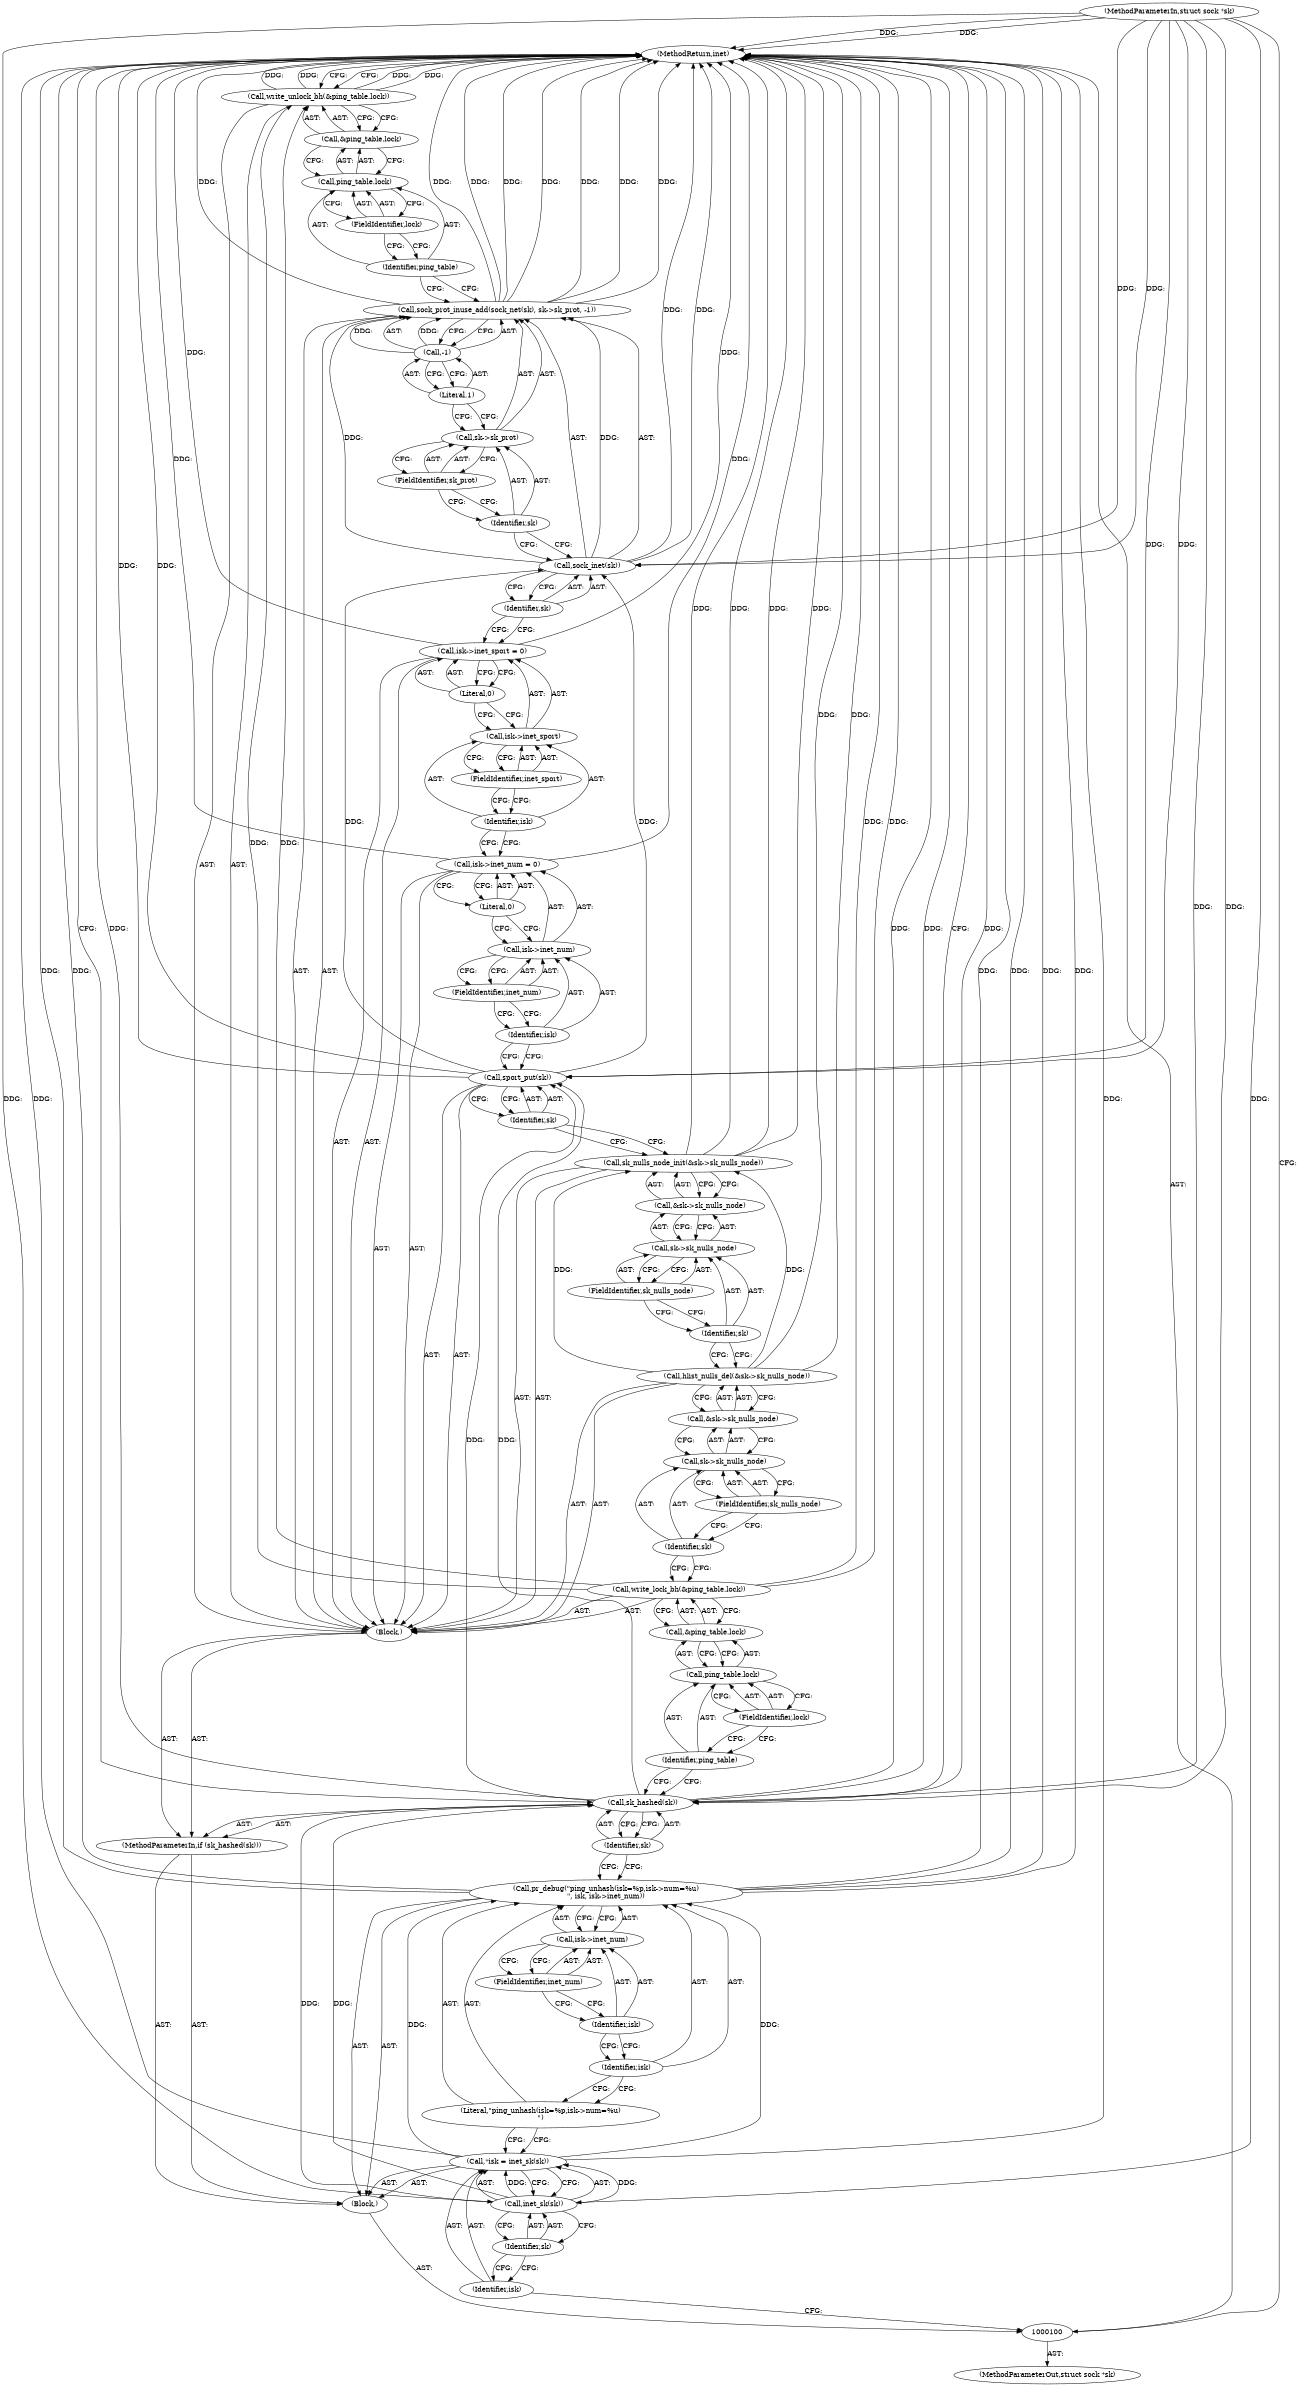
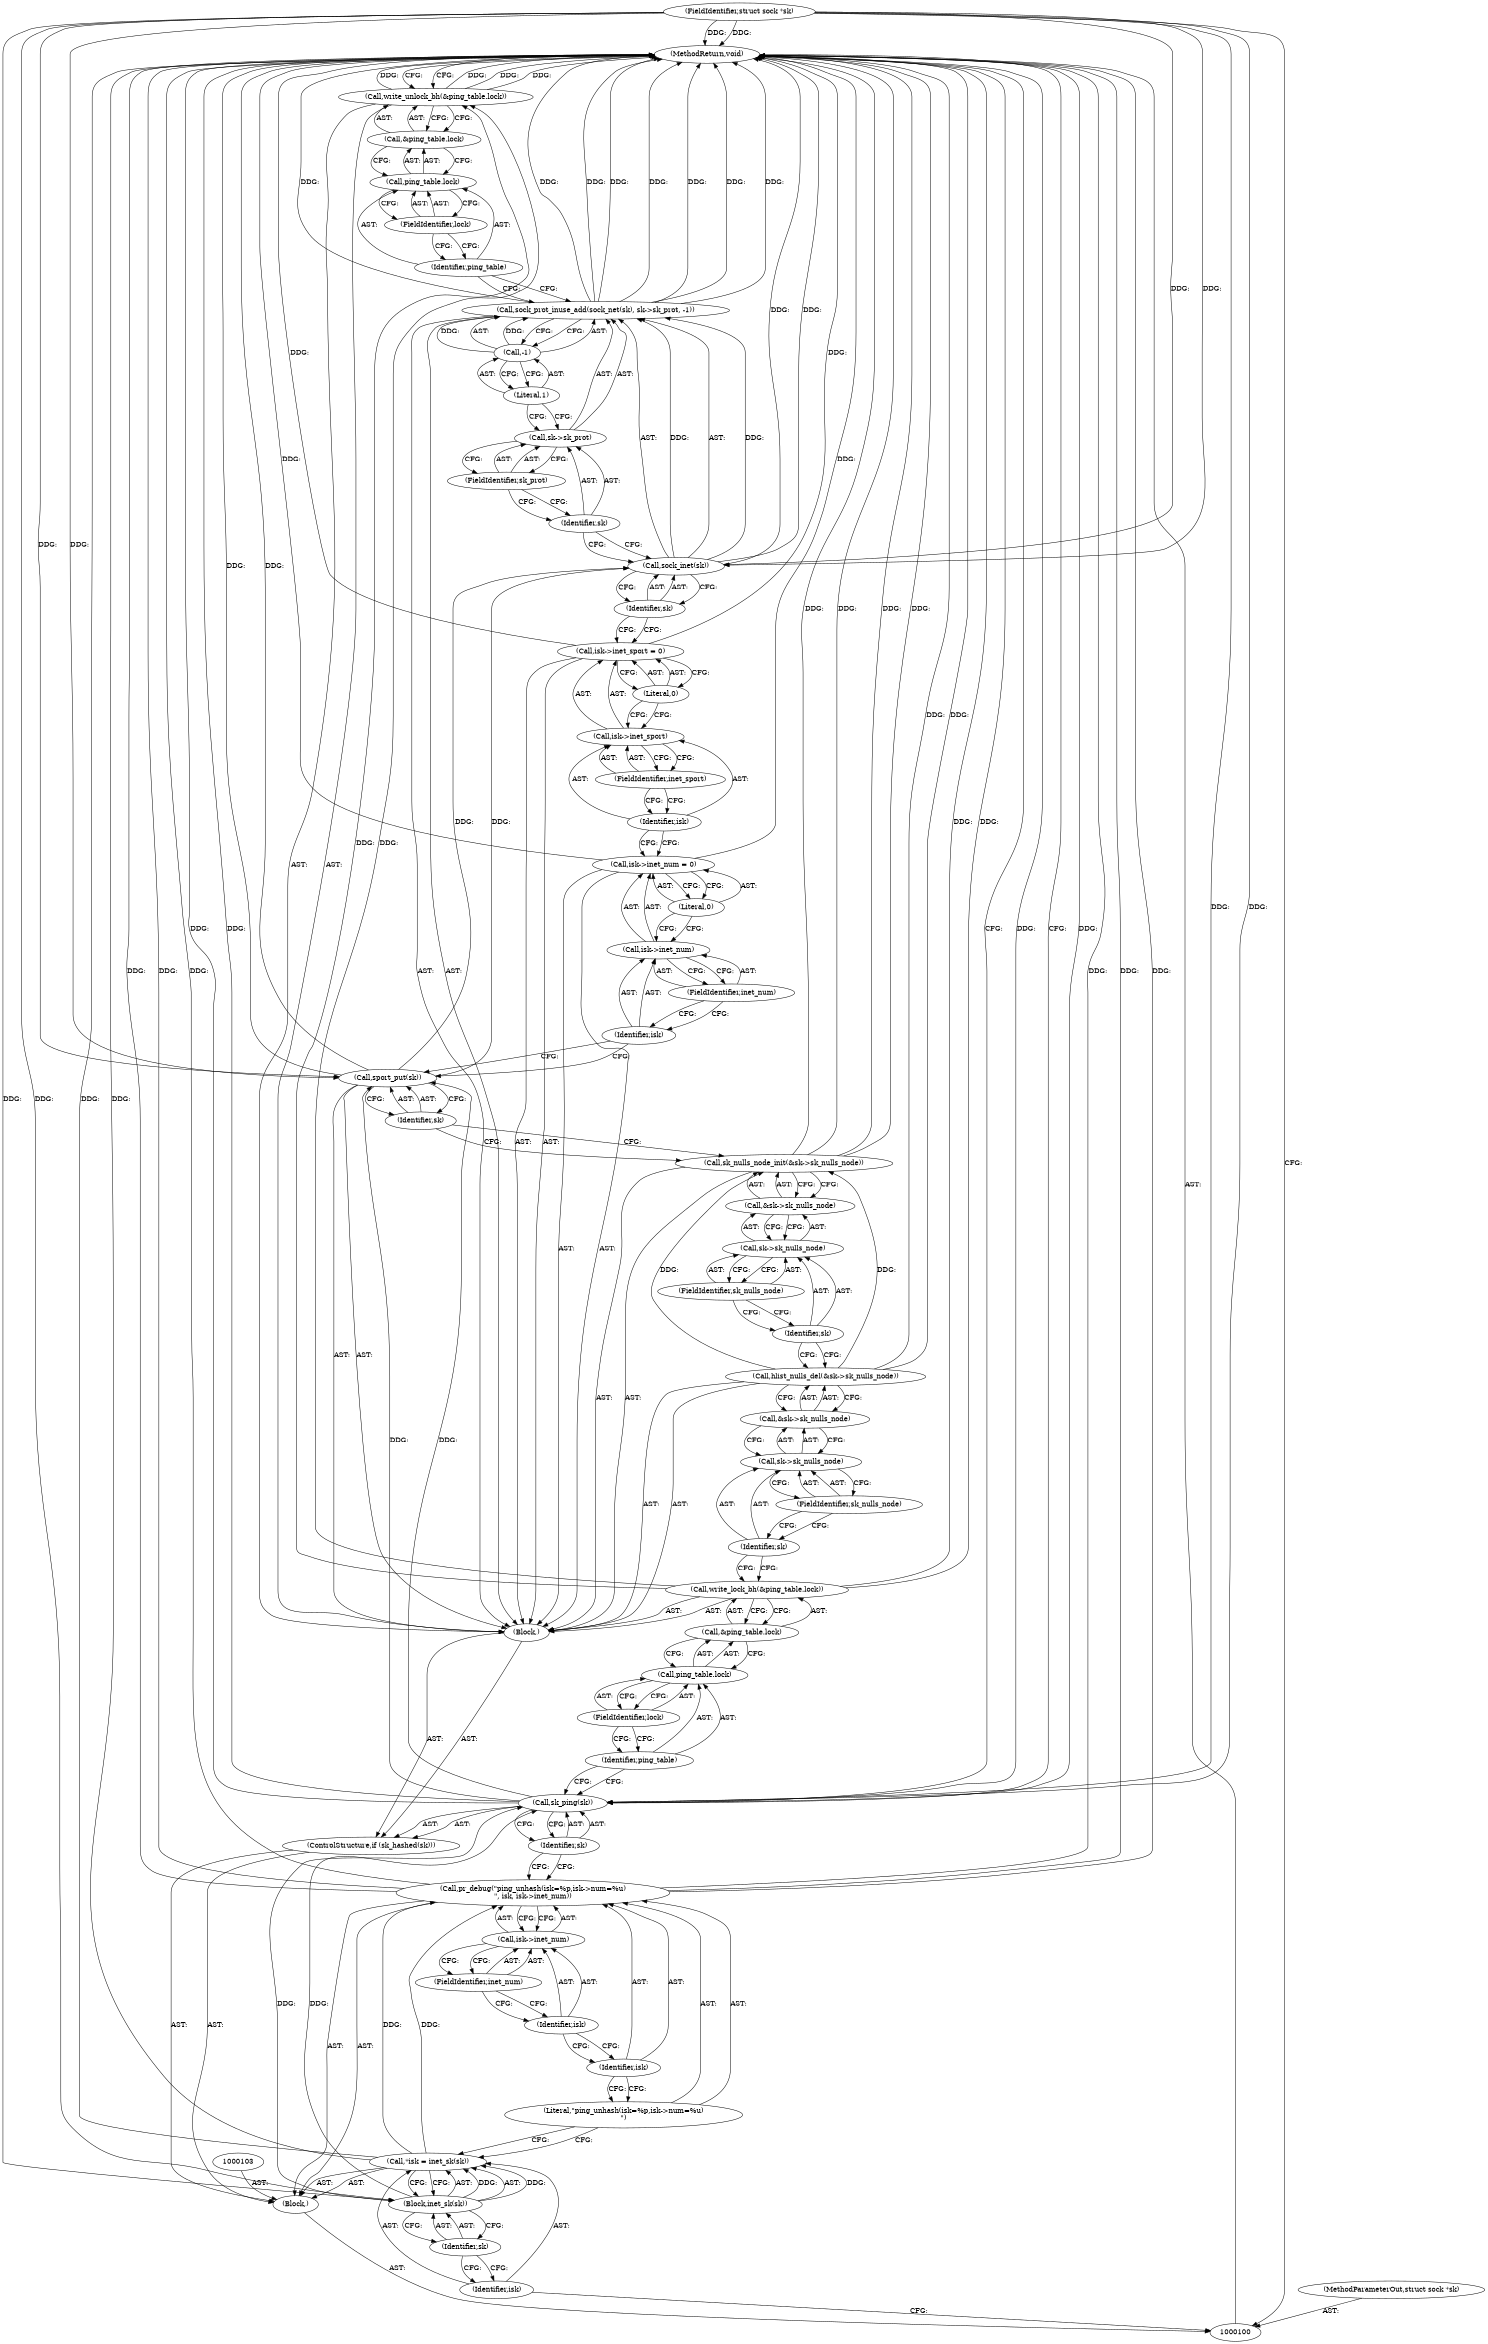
(1169, 12) -> (739, 12)
(693, 54) -> (707, 54)
(643, 1803) -> (563, 1803)
(192, 1846) -> (371, 1846)
none -> (238, 2162)
(534, 2205) -> (435, 2205)
(1047, 2351) -> (1311, 2312)
